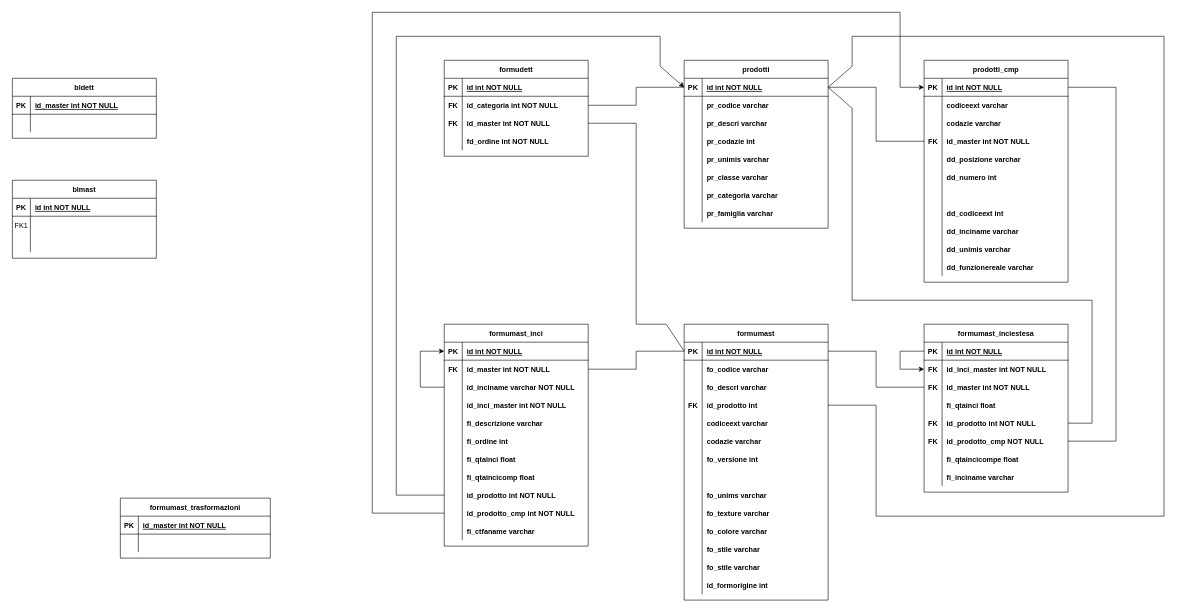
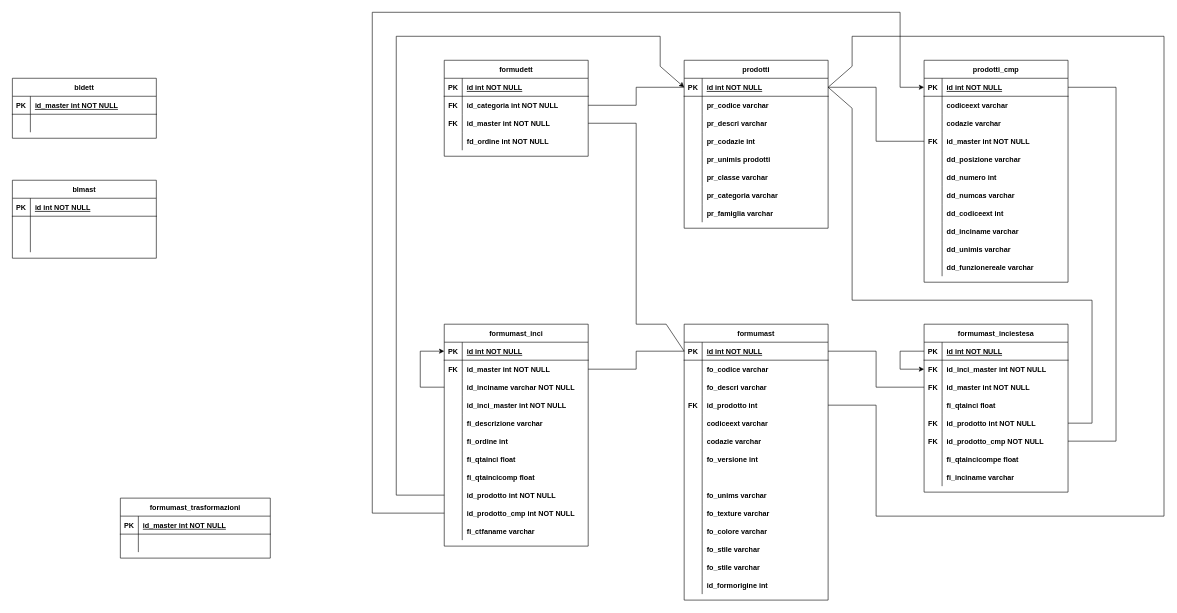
(738, 160) -> (739, 160)
none -> (1005, 195)
(21, 225) -> none
